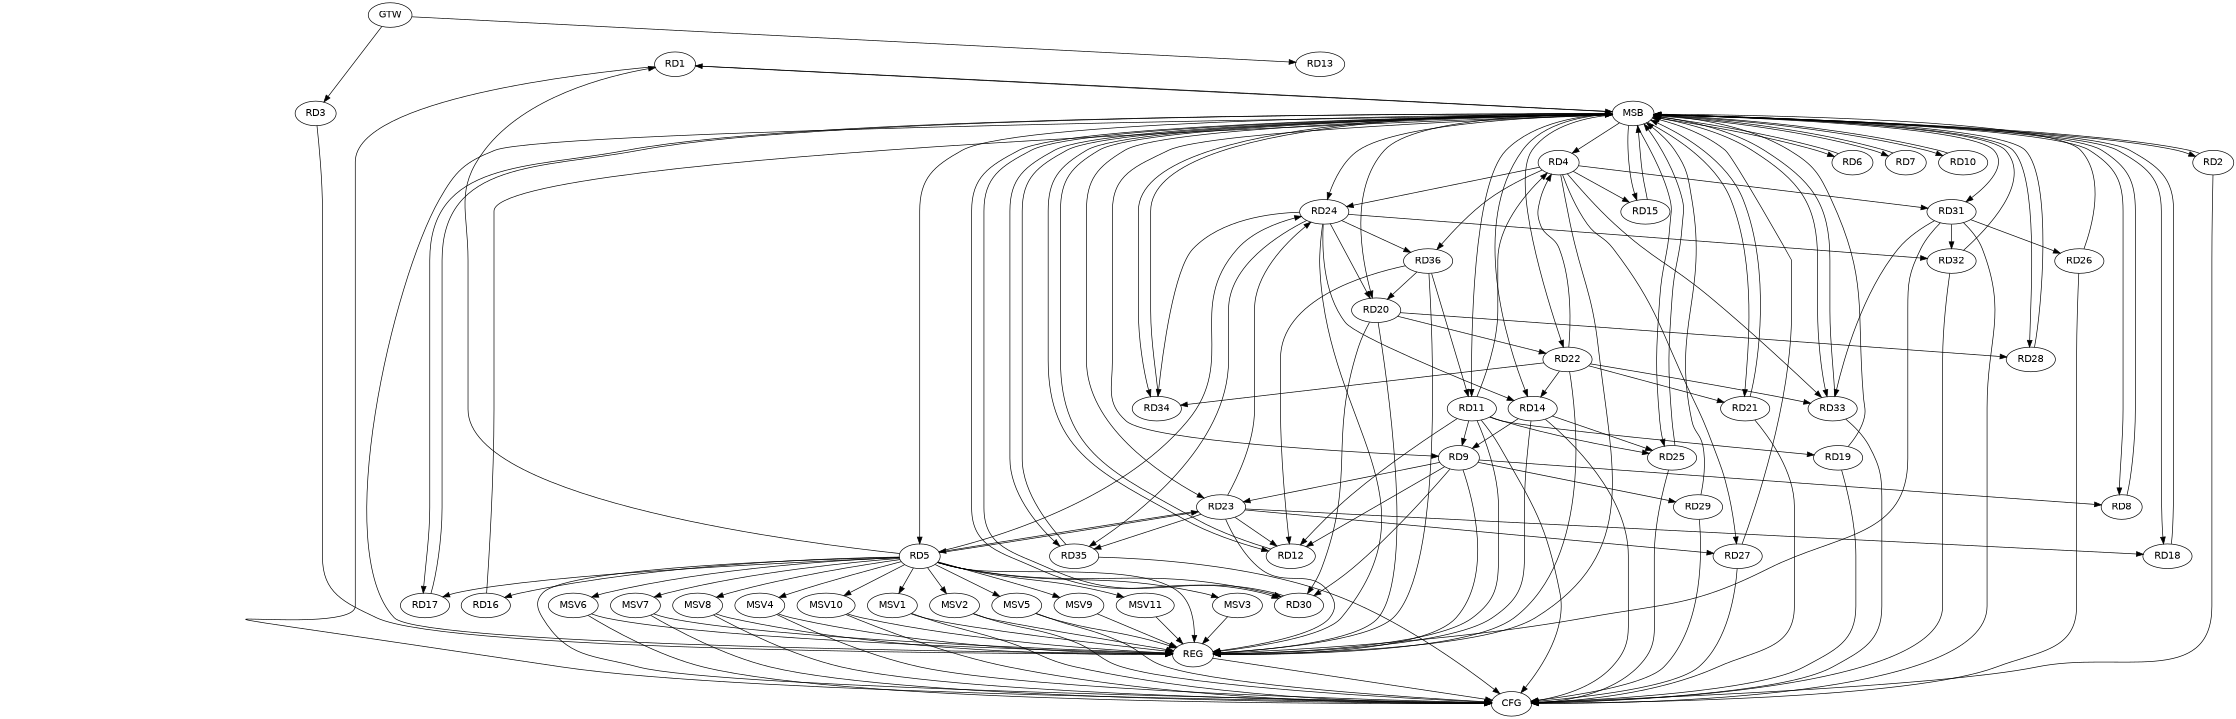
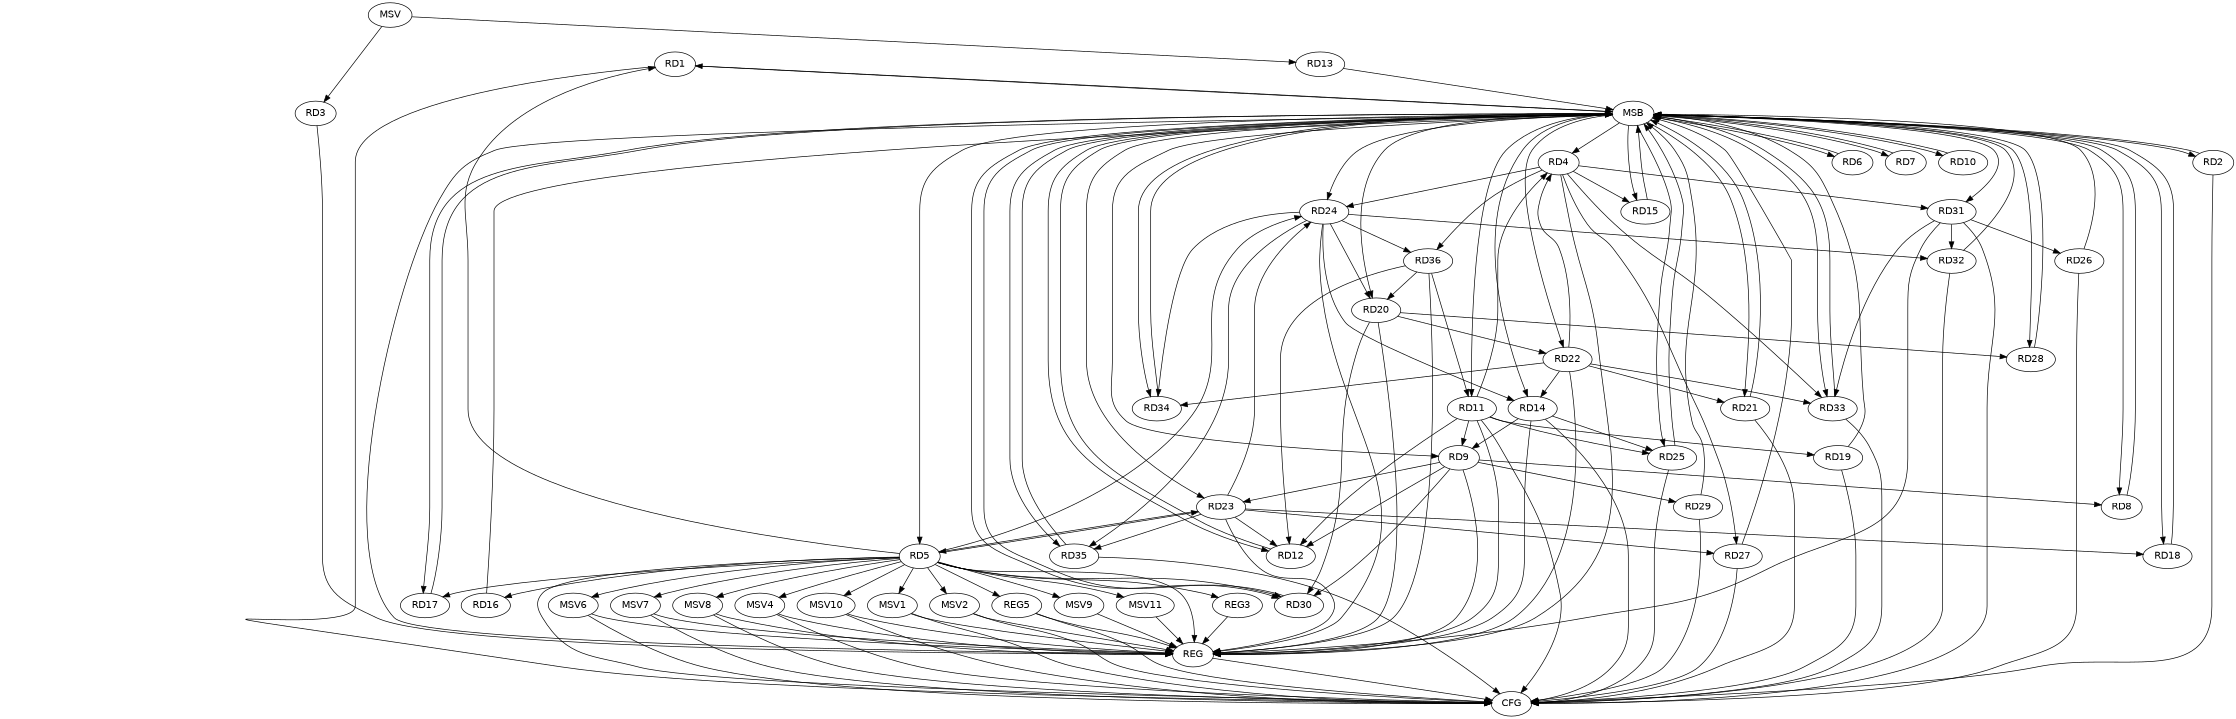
(390, 15) -> (390, 15)
none -> (1475, 89)
(1017, 605) -> (1017, 605)
(1237, 605) -> (1237, 605)
